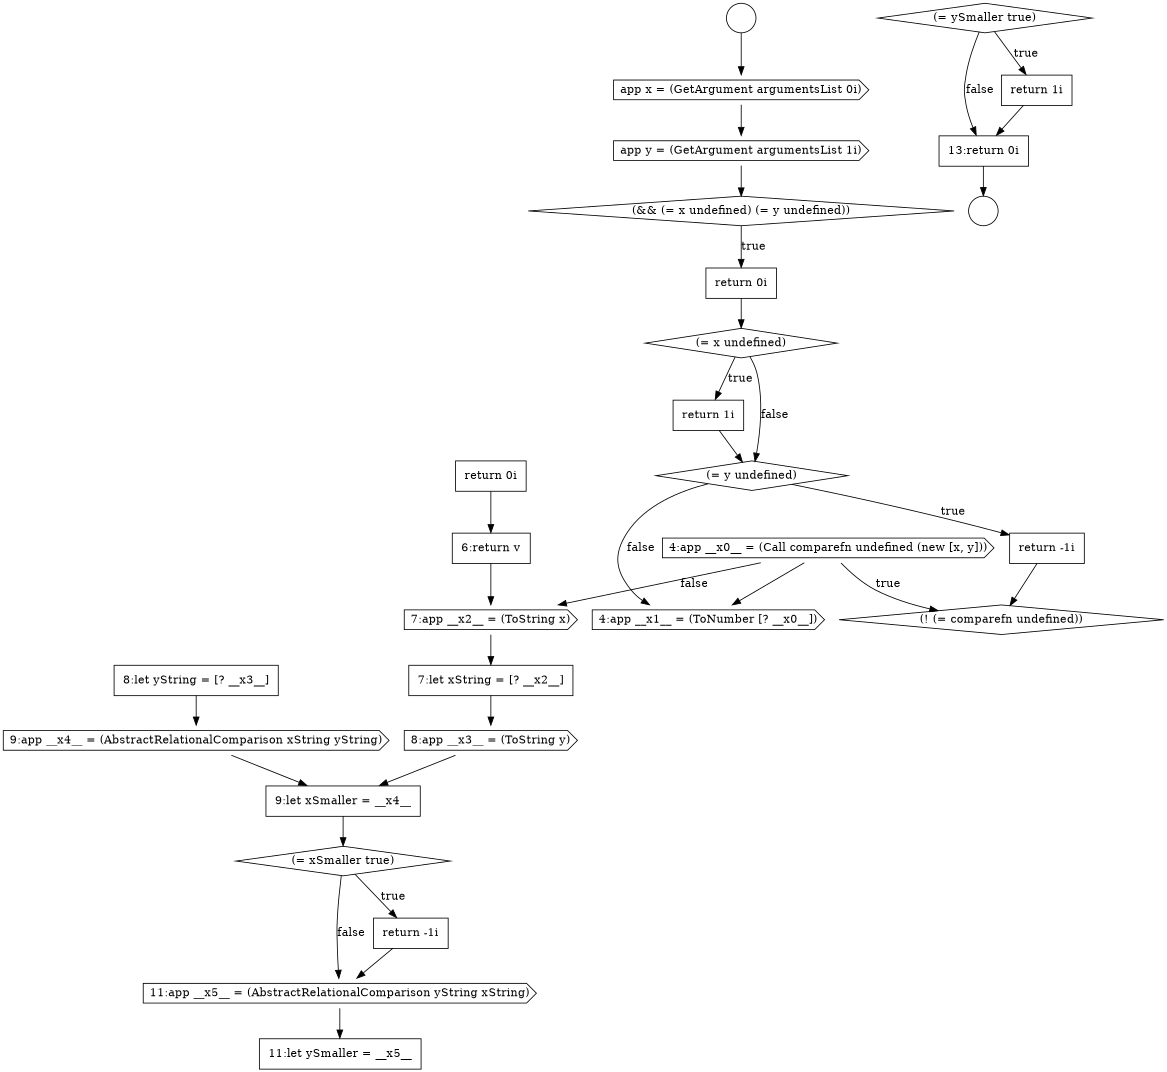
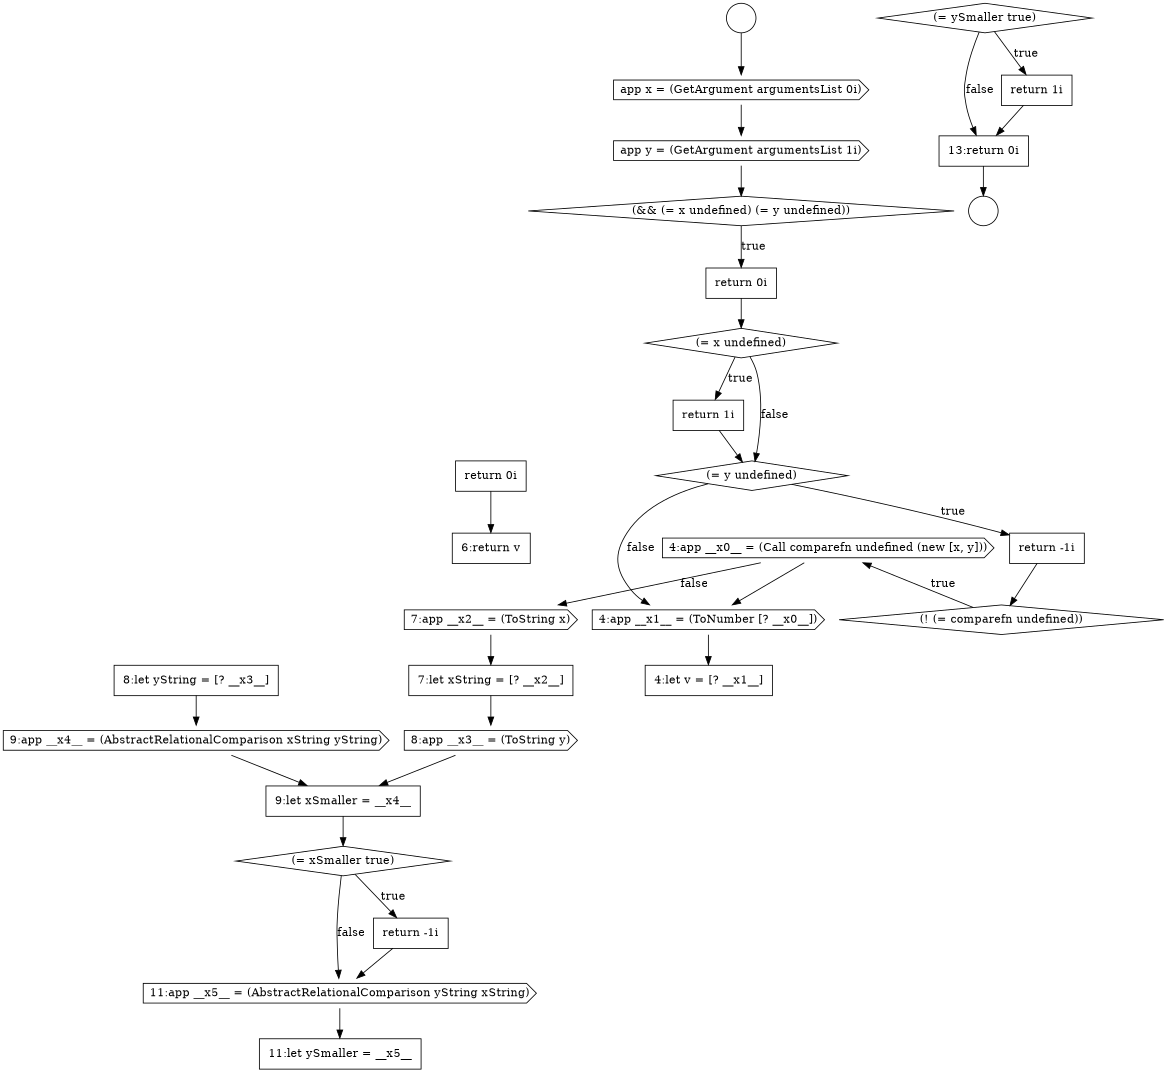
(491, 580) -> none
(882, 593) -> (922, 587)
none -> (708, 680)
